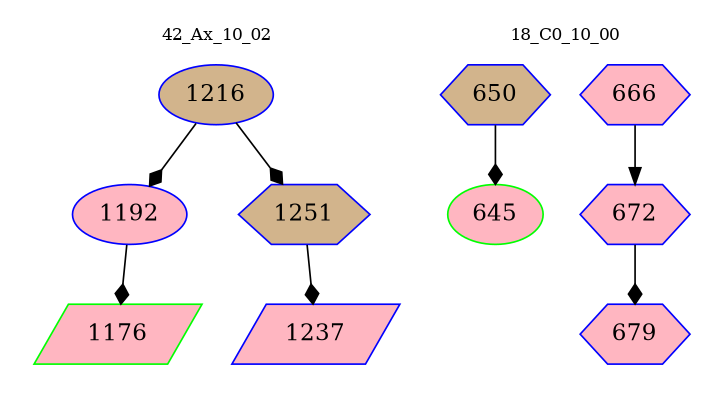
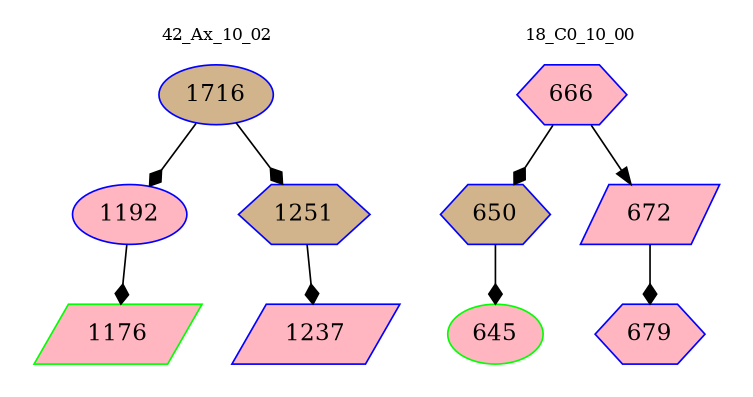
(216, 95) -> (216, 95)
none -> (539, 146)
(635, 214) -> (650, 214)
